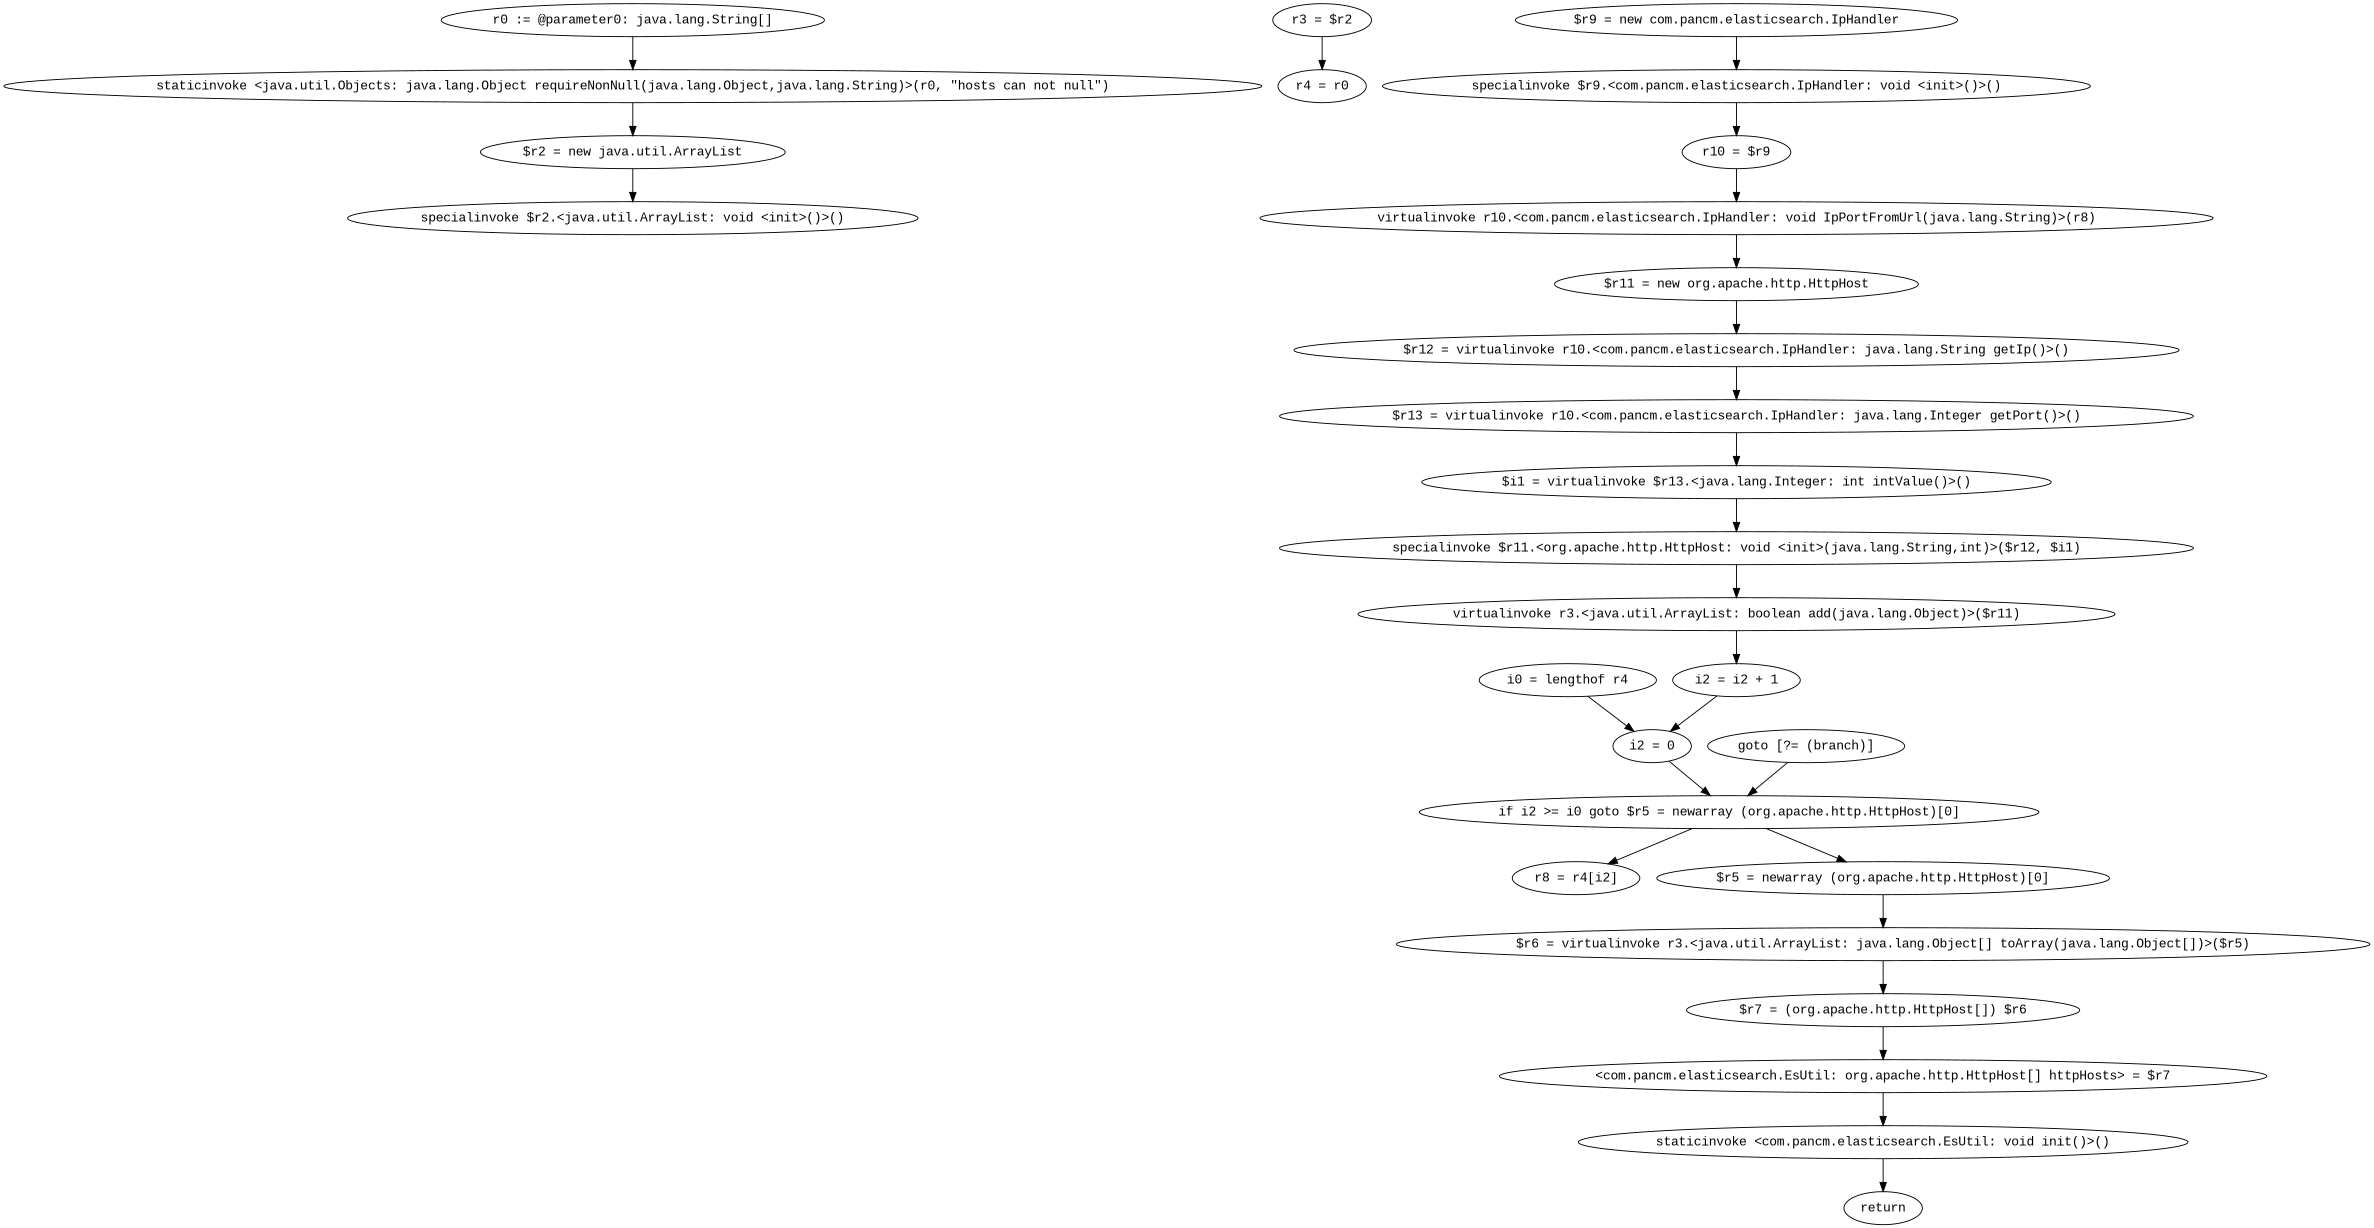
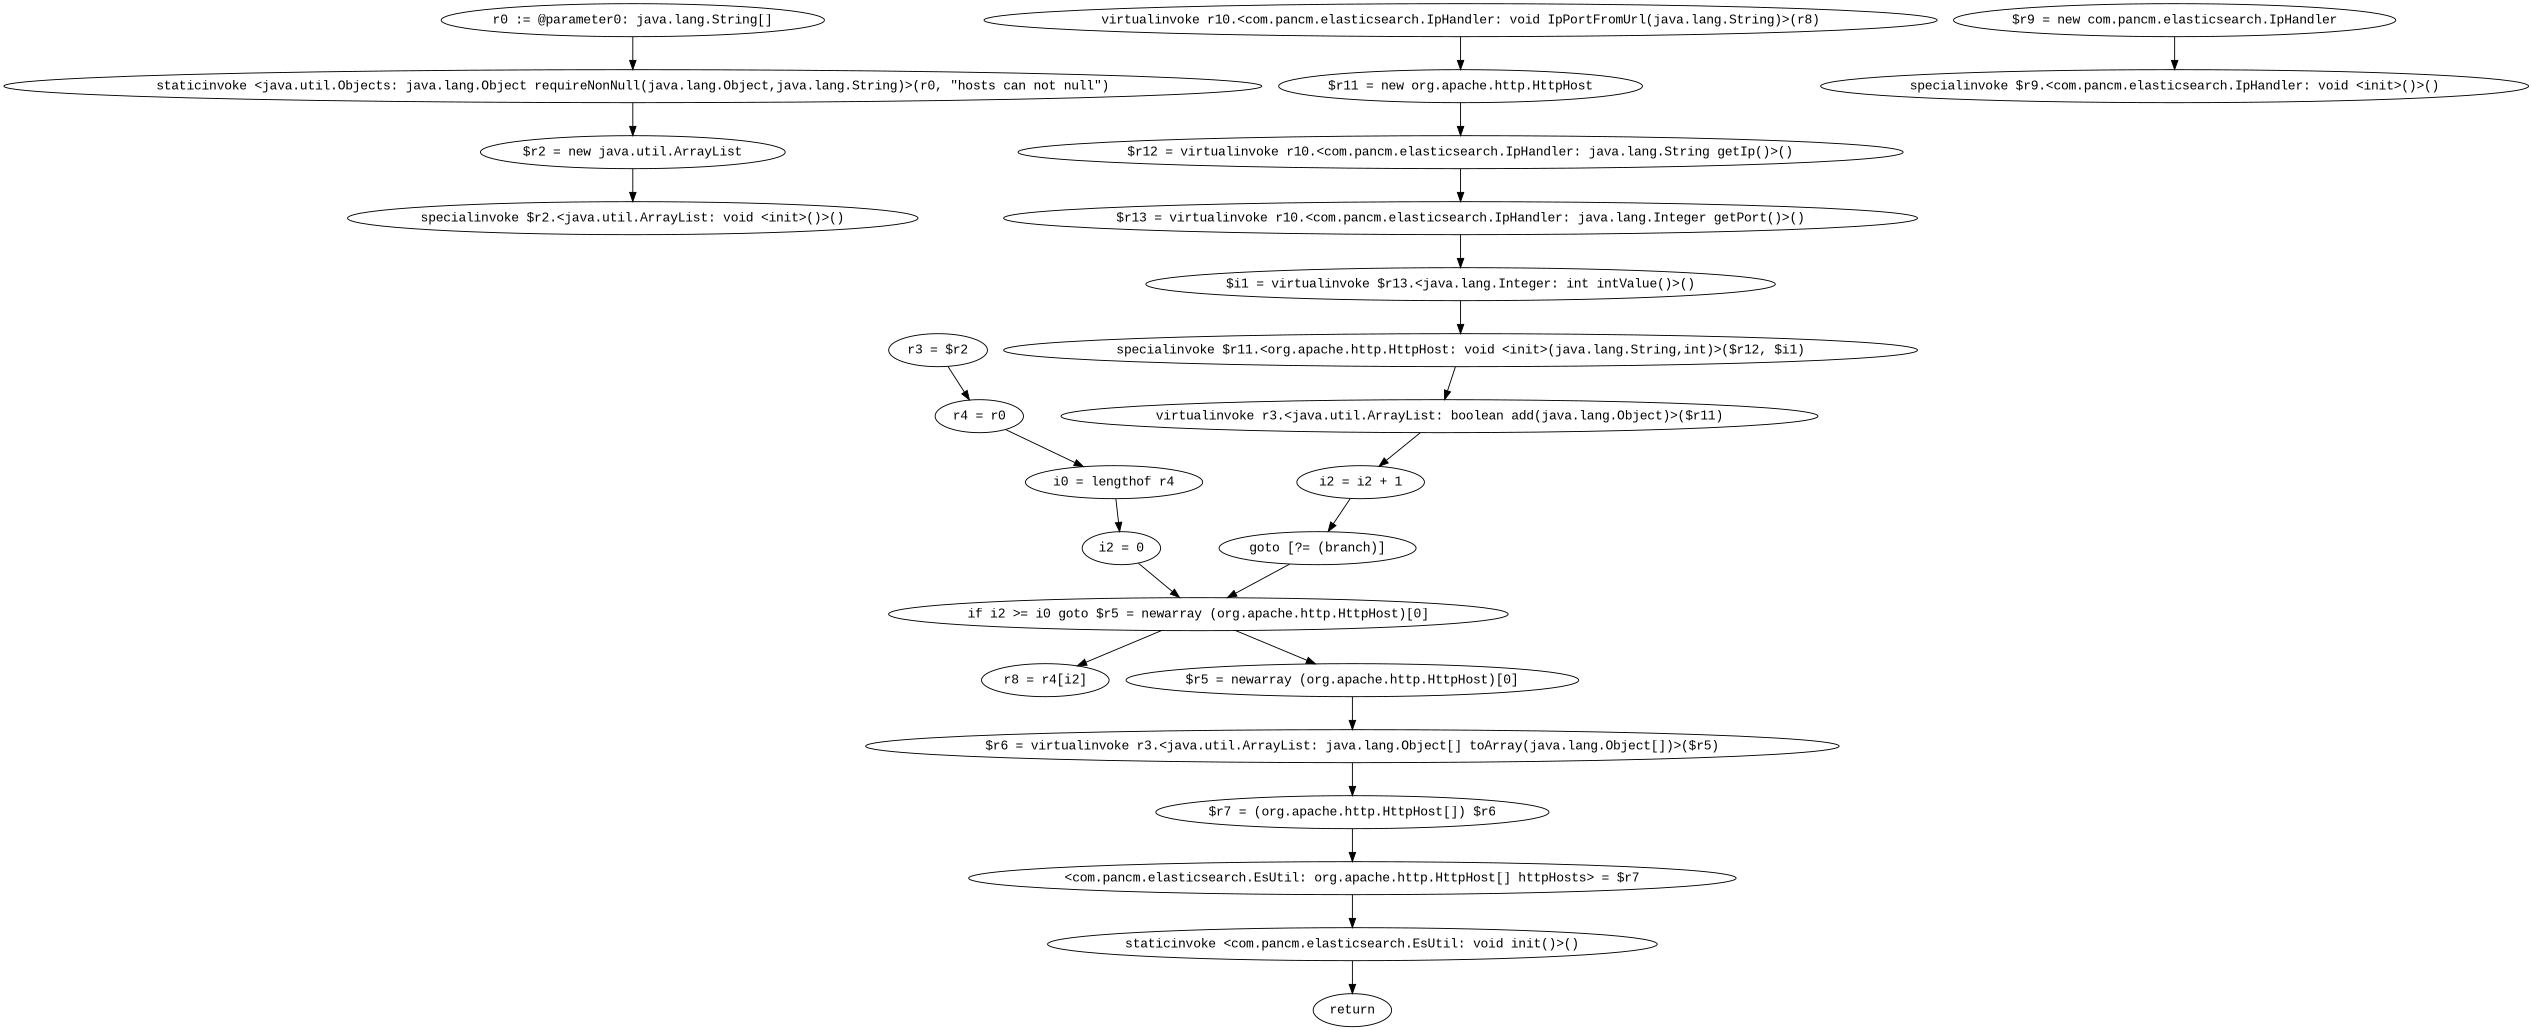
(1736, 152) -> none
none -> (1040, 446)
(1697, 711) -> (1342, 511)
